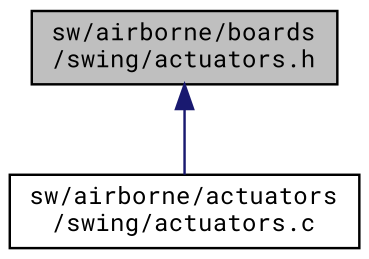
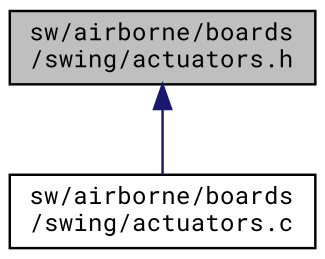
(185, 211) -> (163, 211)
